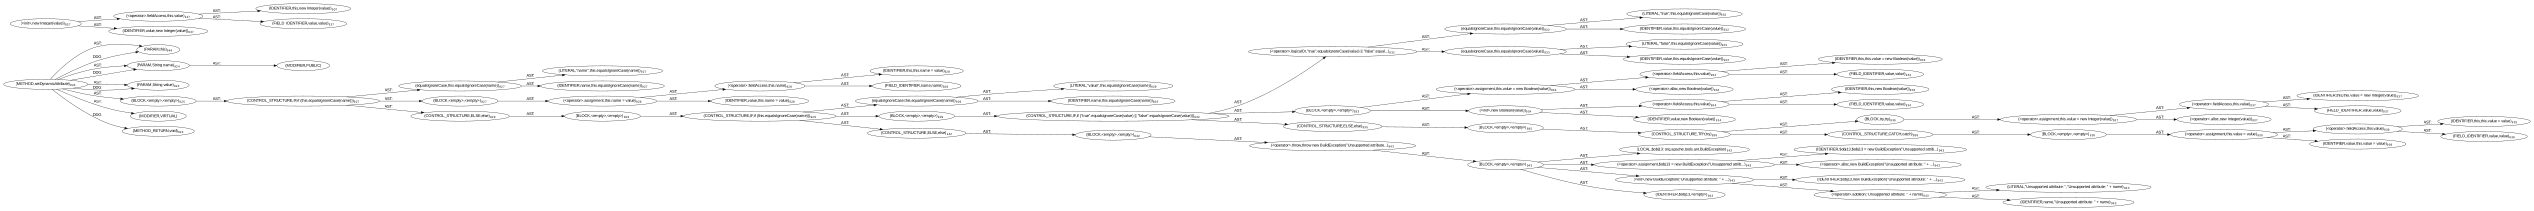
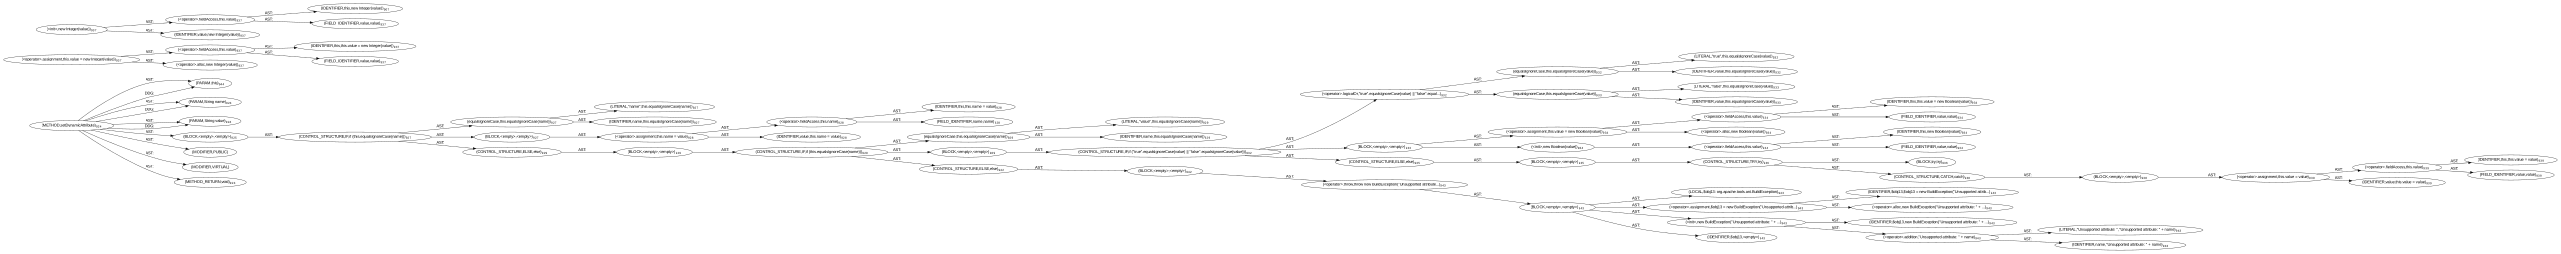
(232, 66) -> (138, 140)
(98, 115) -> (150, 167)
(1684, 119) -> none
(1951, 119) -> none
